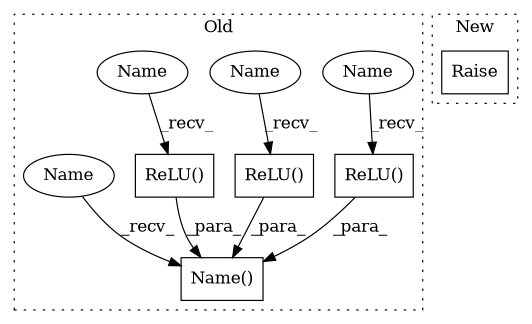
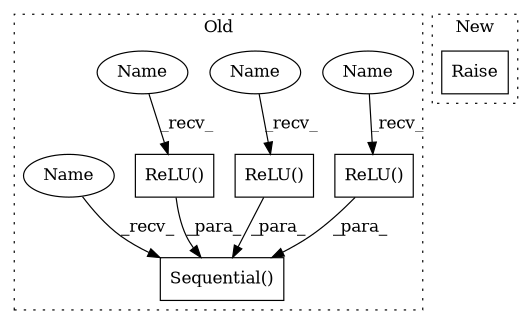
(222, 279) -> (222, 279)
